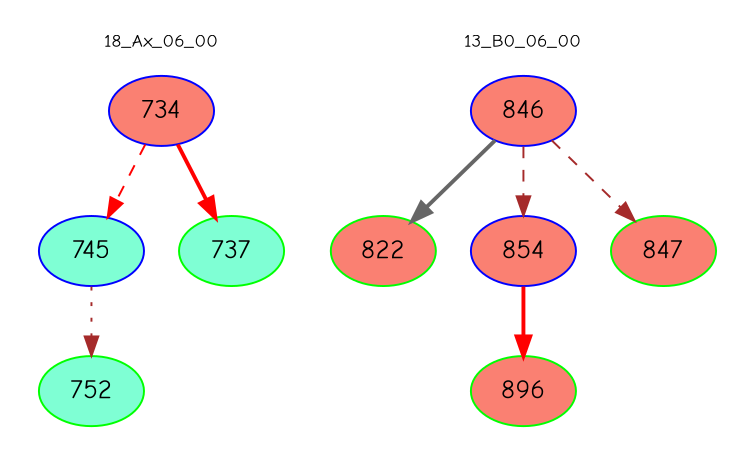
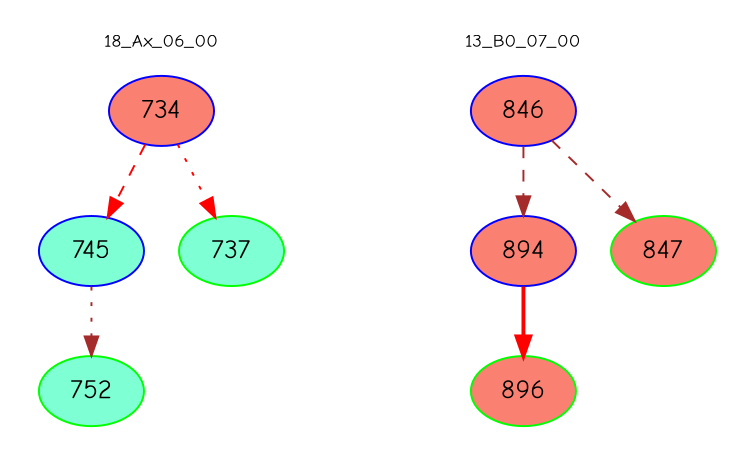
(523, 42) -> (523, 42)
(192, 172) -> (192, 172)
(383, 251) -> none
(523, 251) -> (523, 251)
